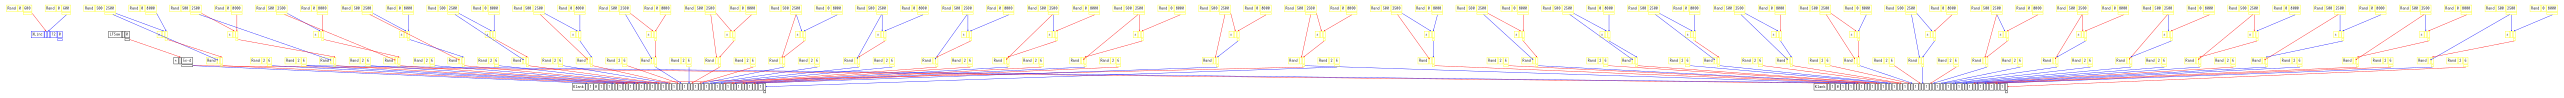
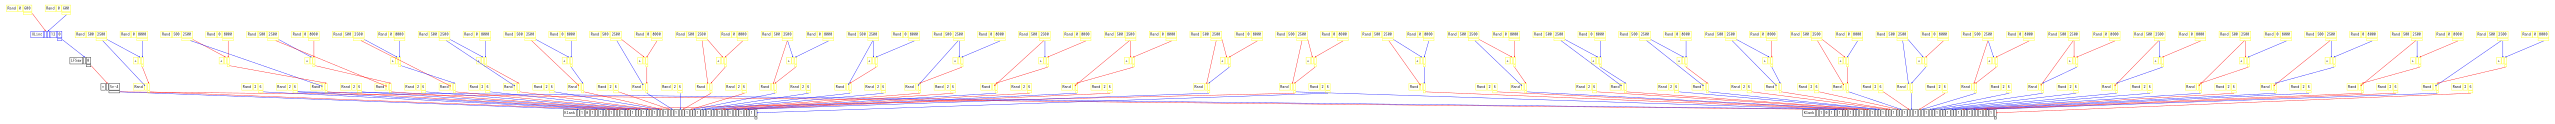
none -> (73, 48)
